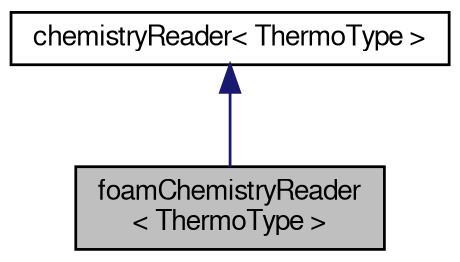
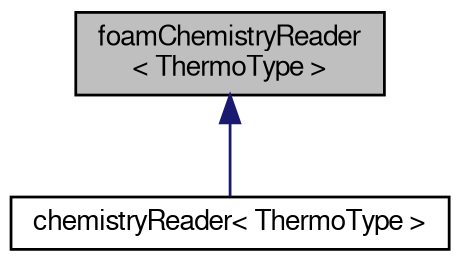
(230, 130) -> (230, 160)
